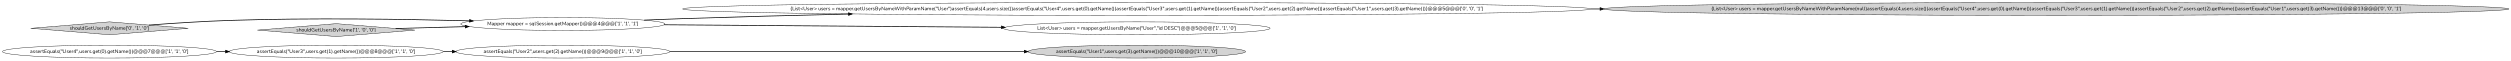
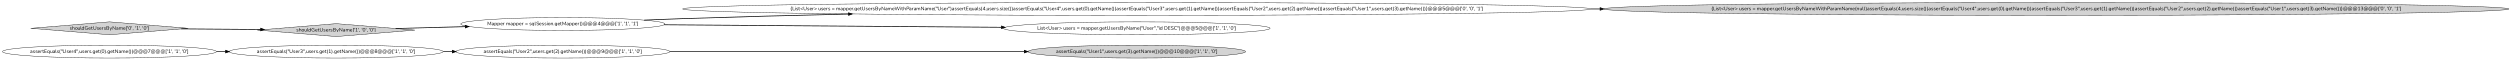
(309, 19) -> (221, 29)
